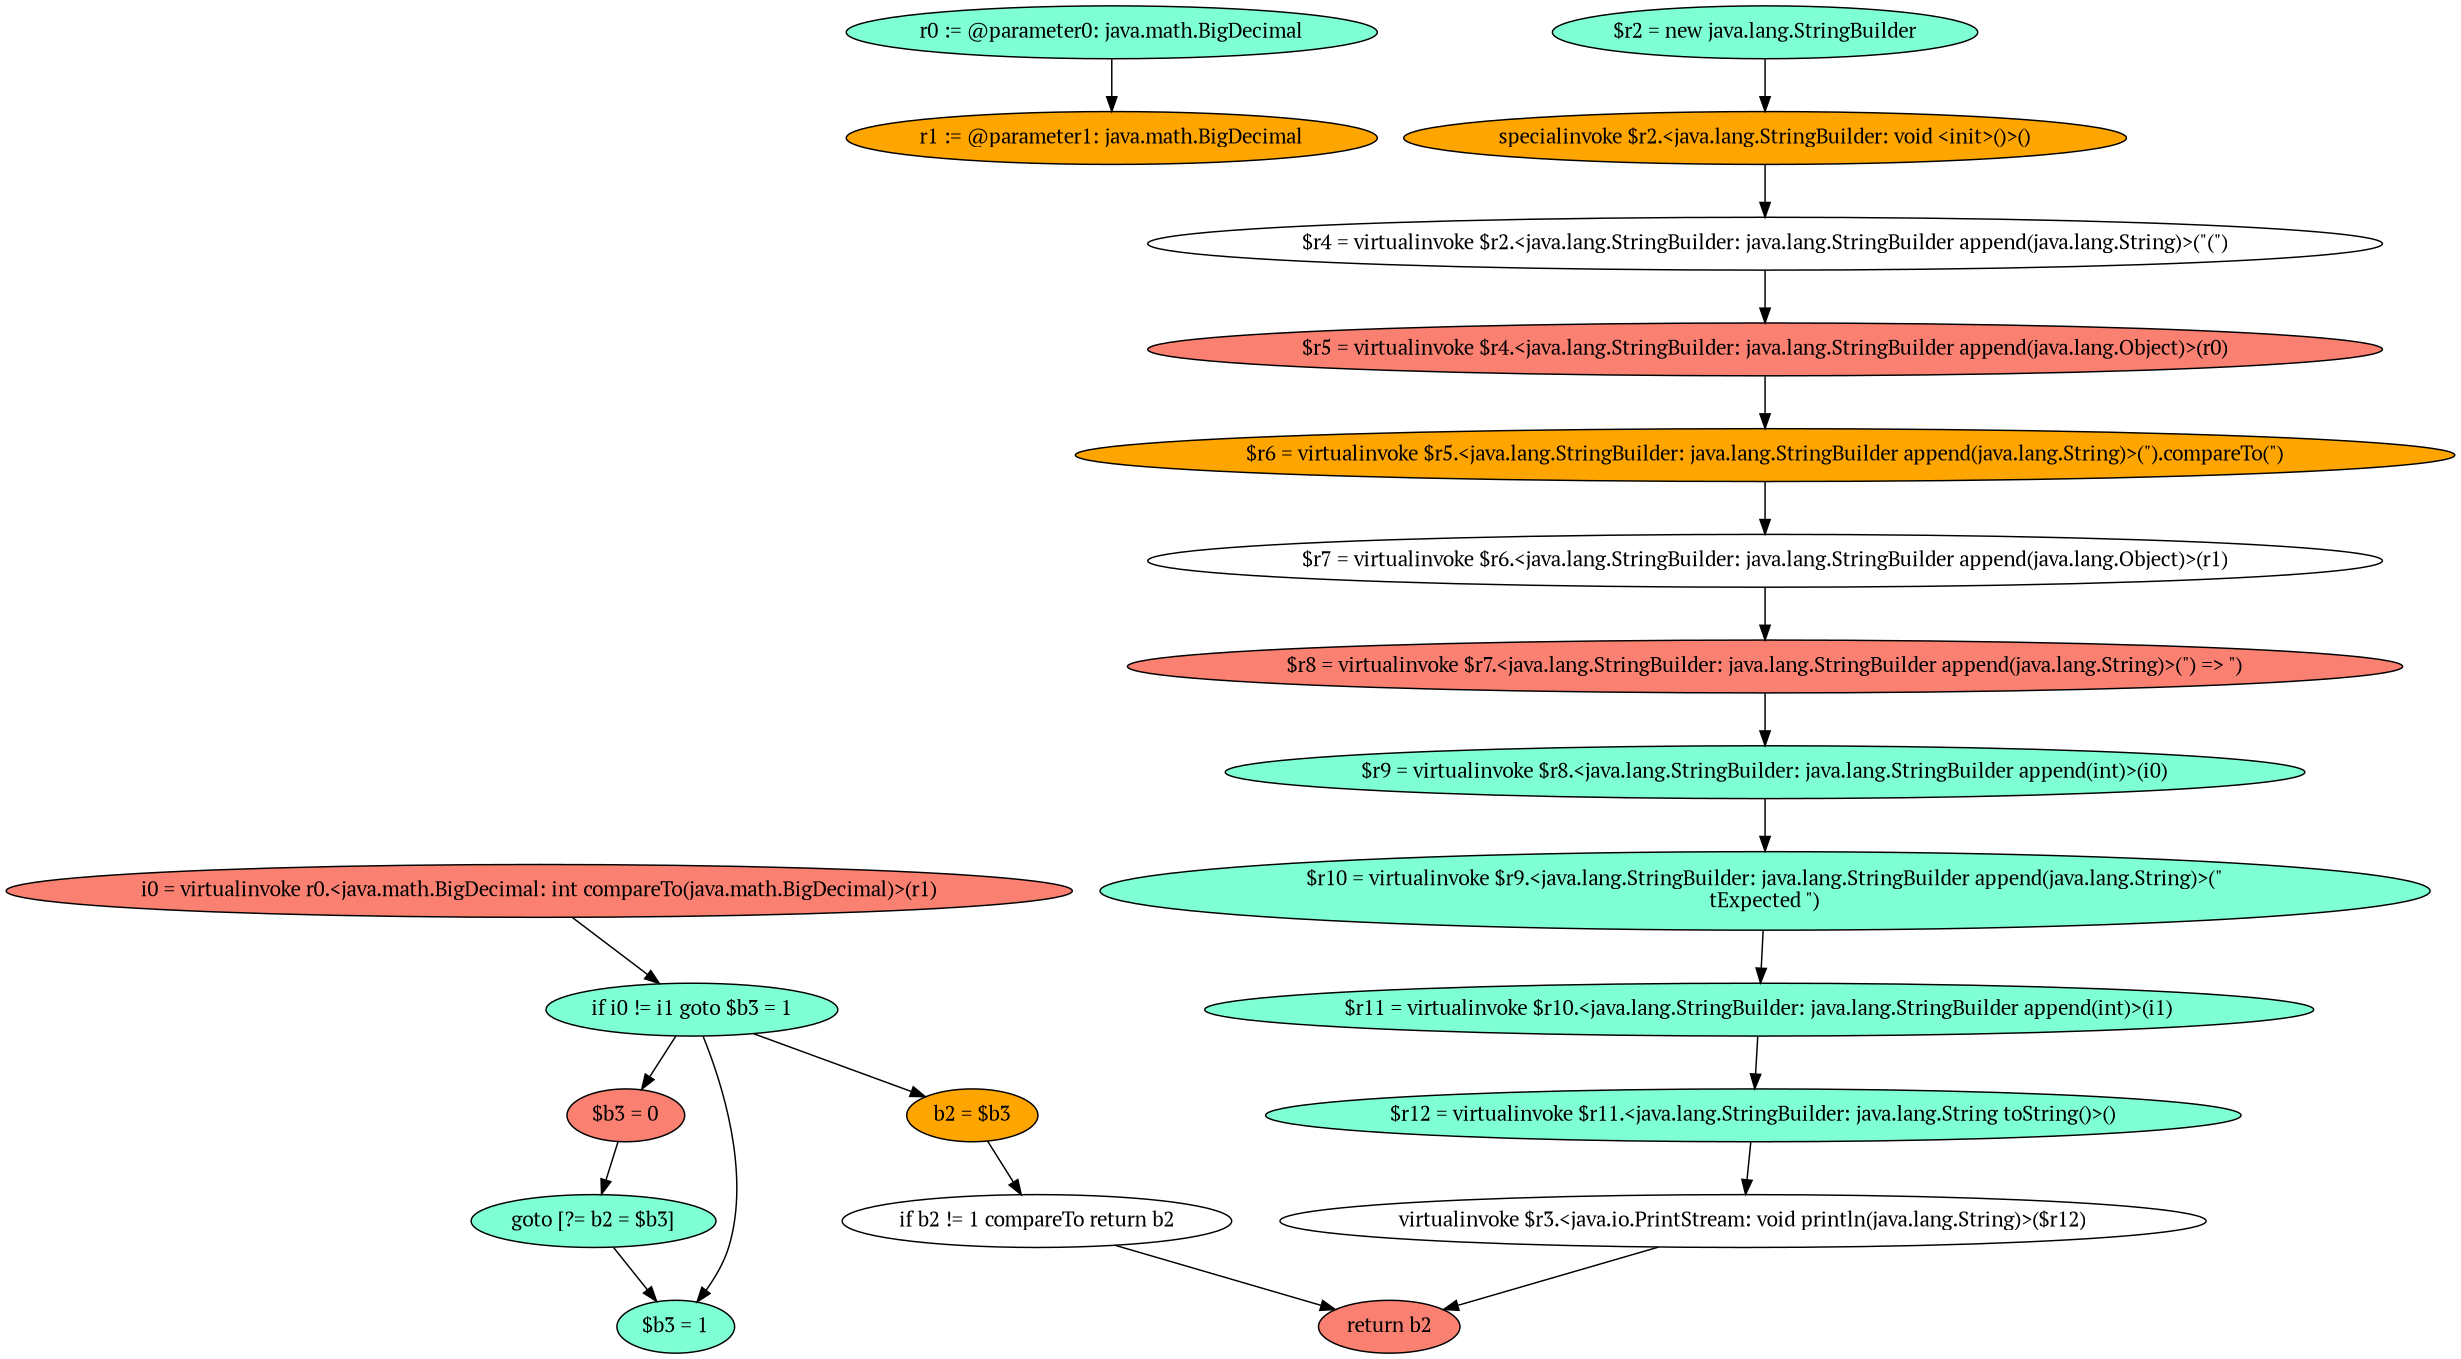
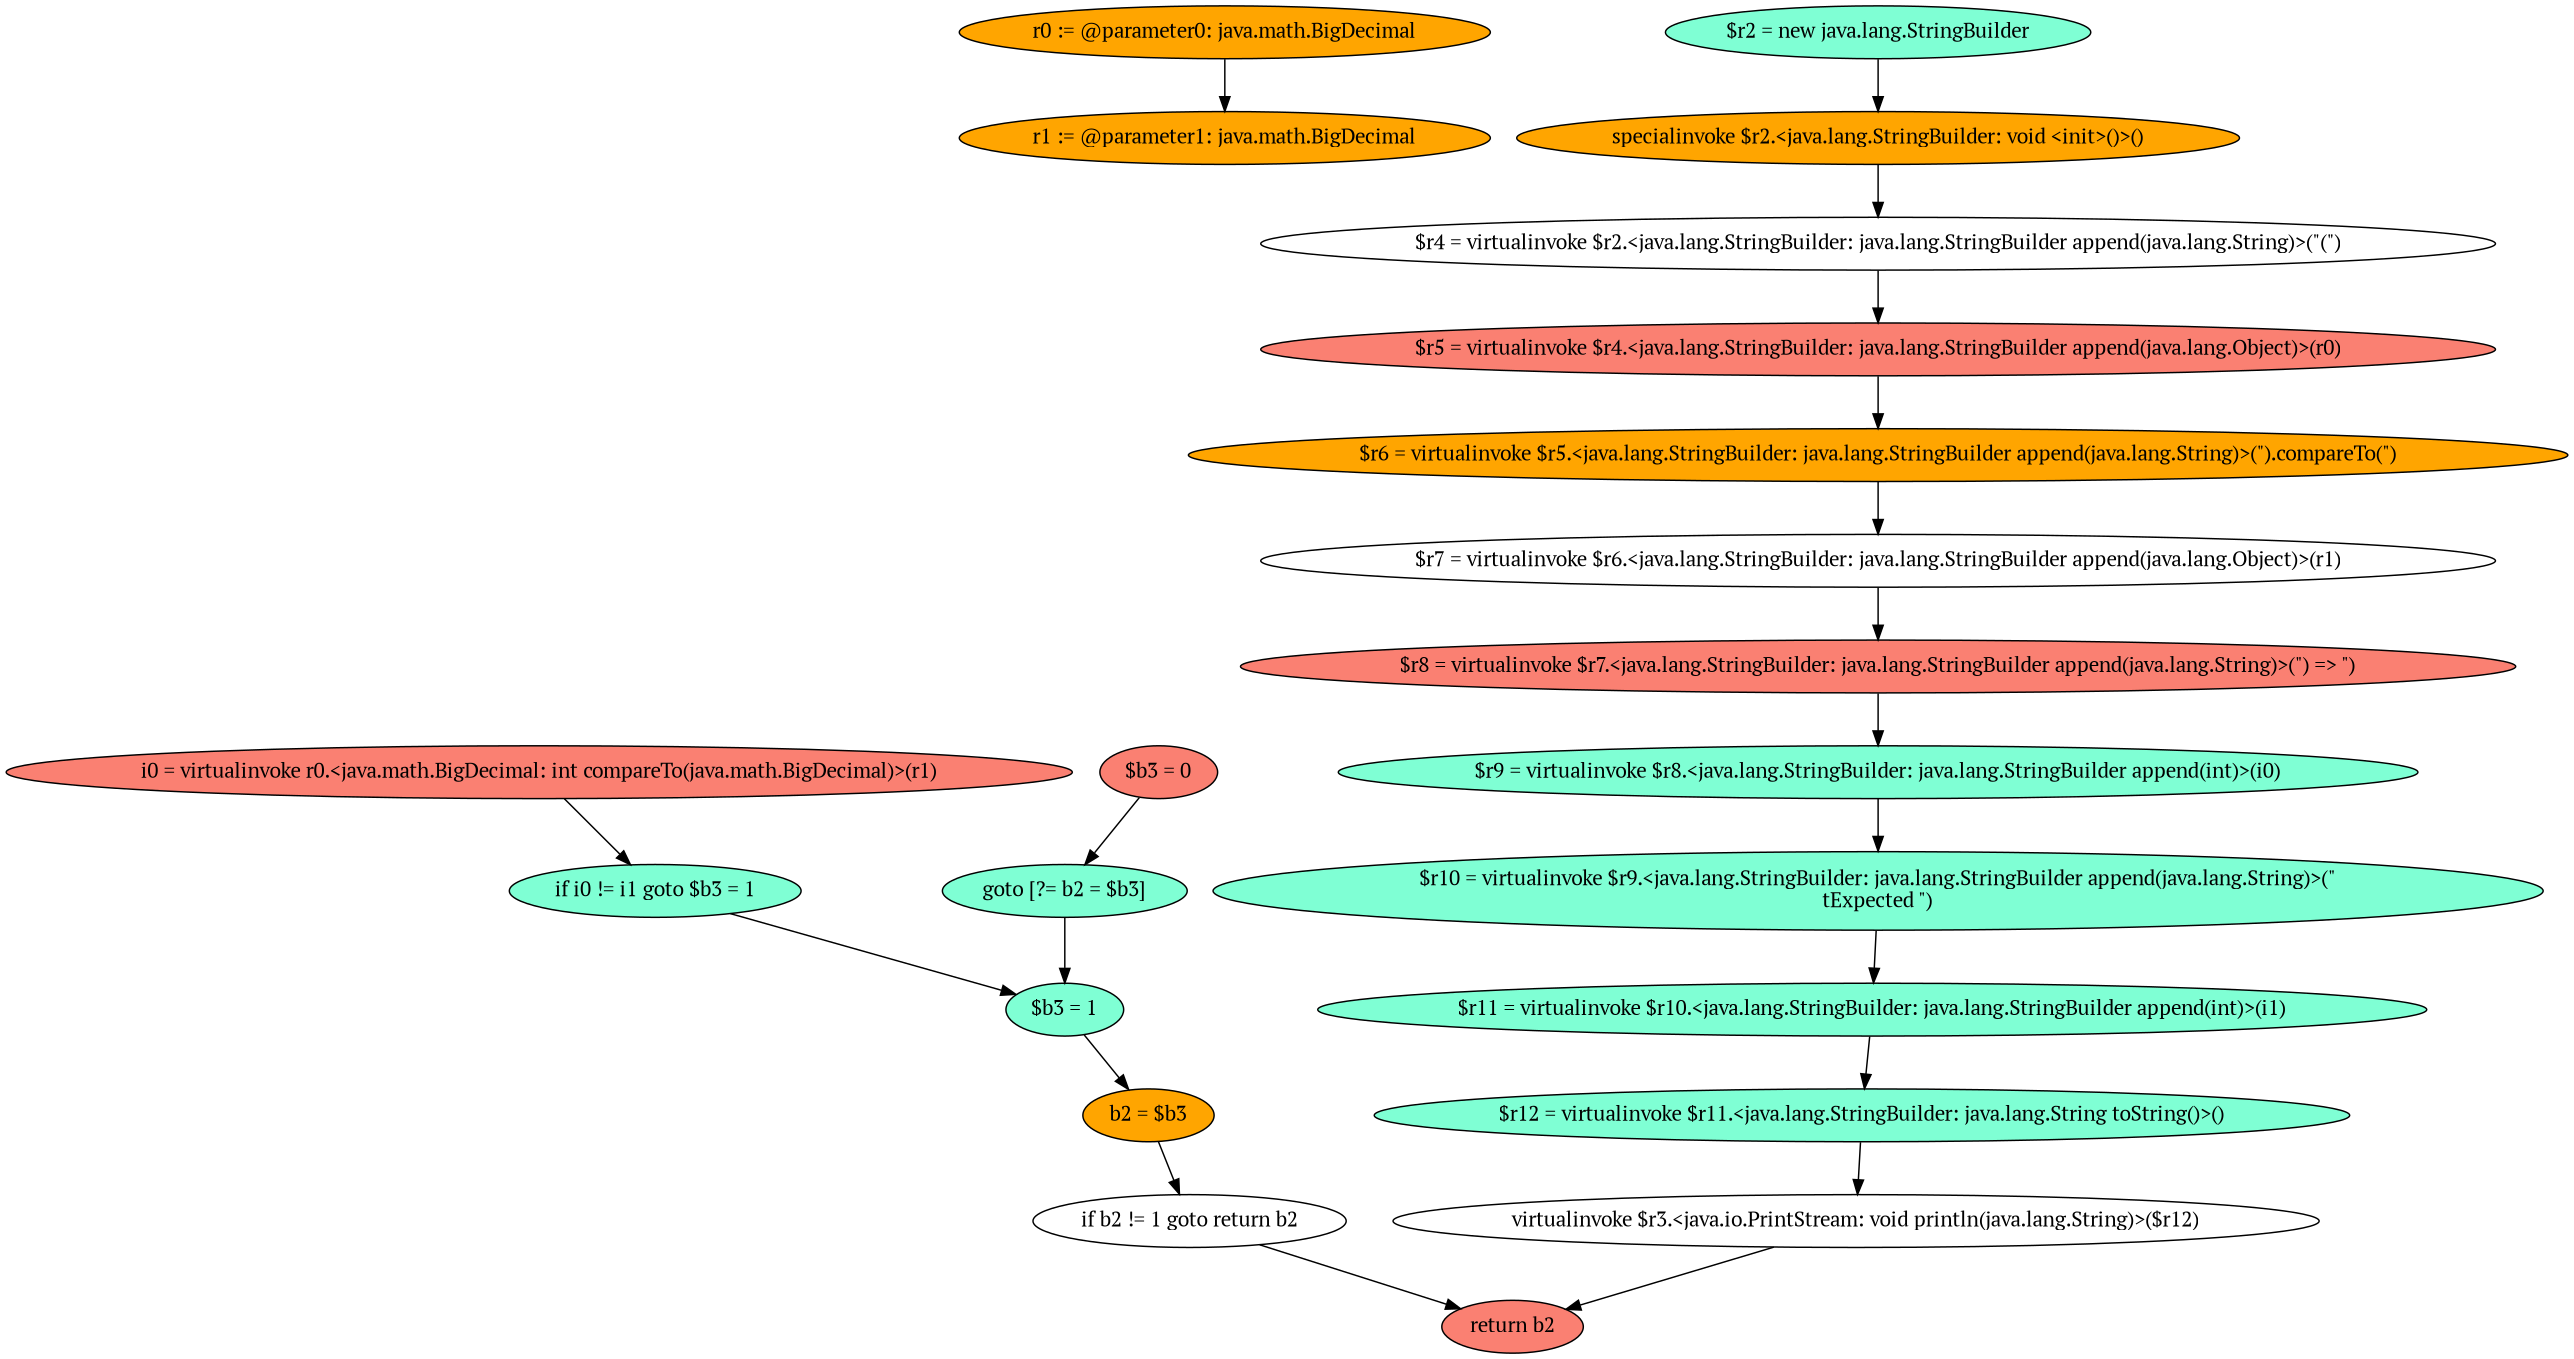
(1112, 32) -> (1225, 32)
(663, 1056) -> none
(832, 1063) -> (1102, 1056)
(1037, 1221) -> (1190, 1221)
